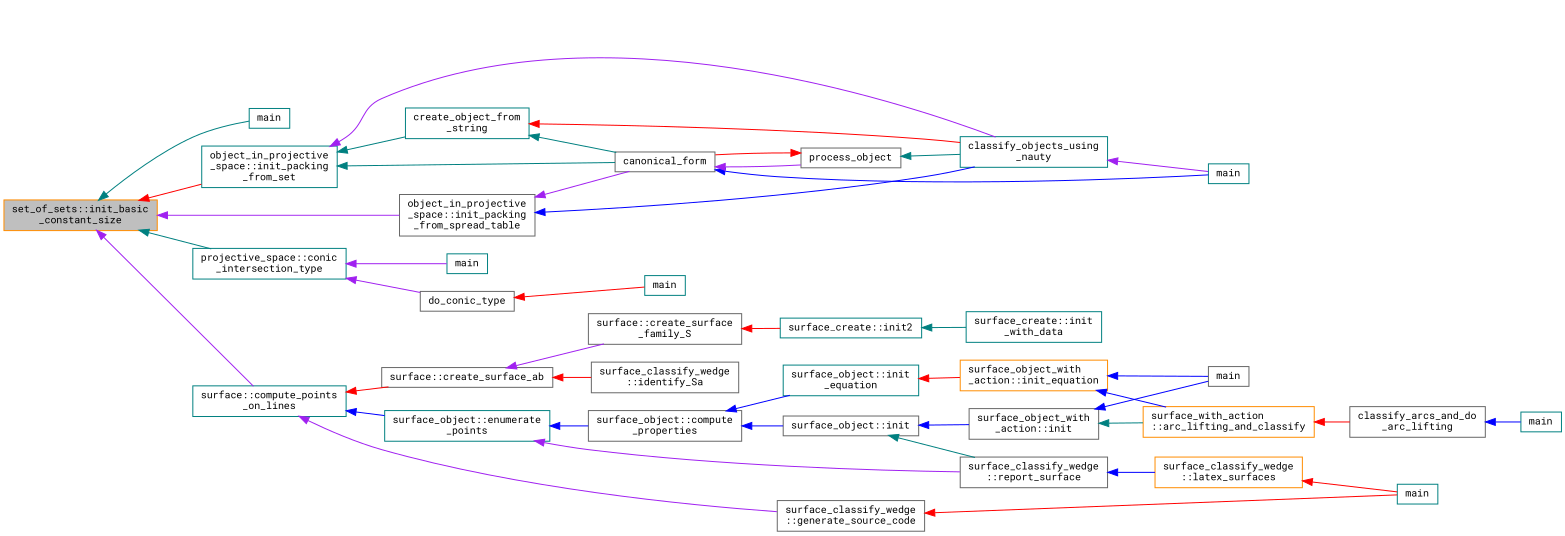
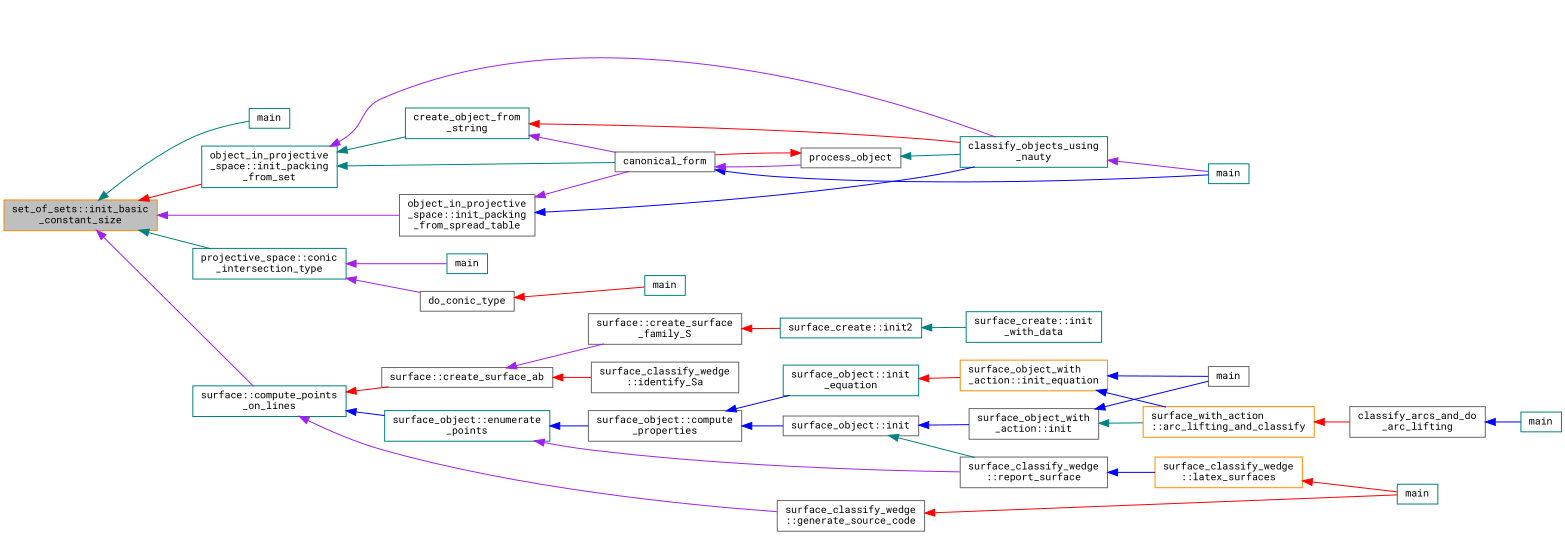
(578, 145) -> (578, 145)
